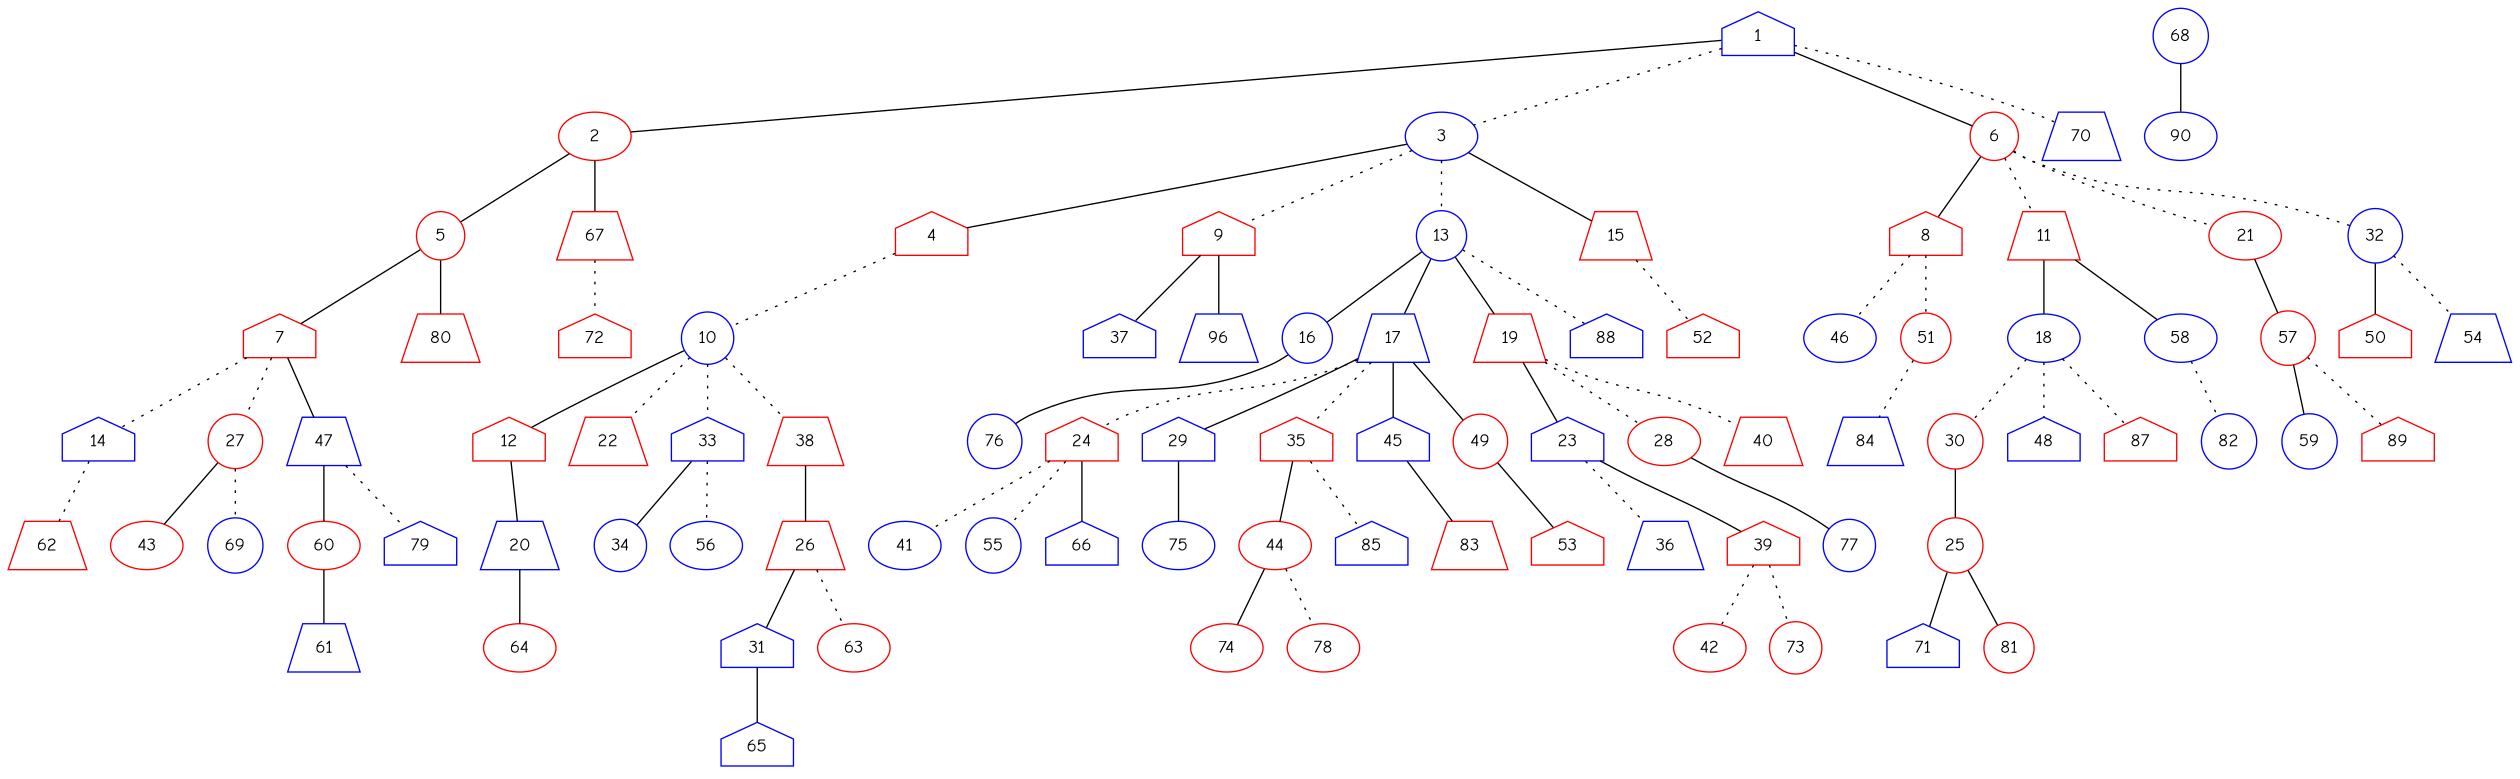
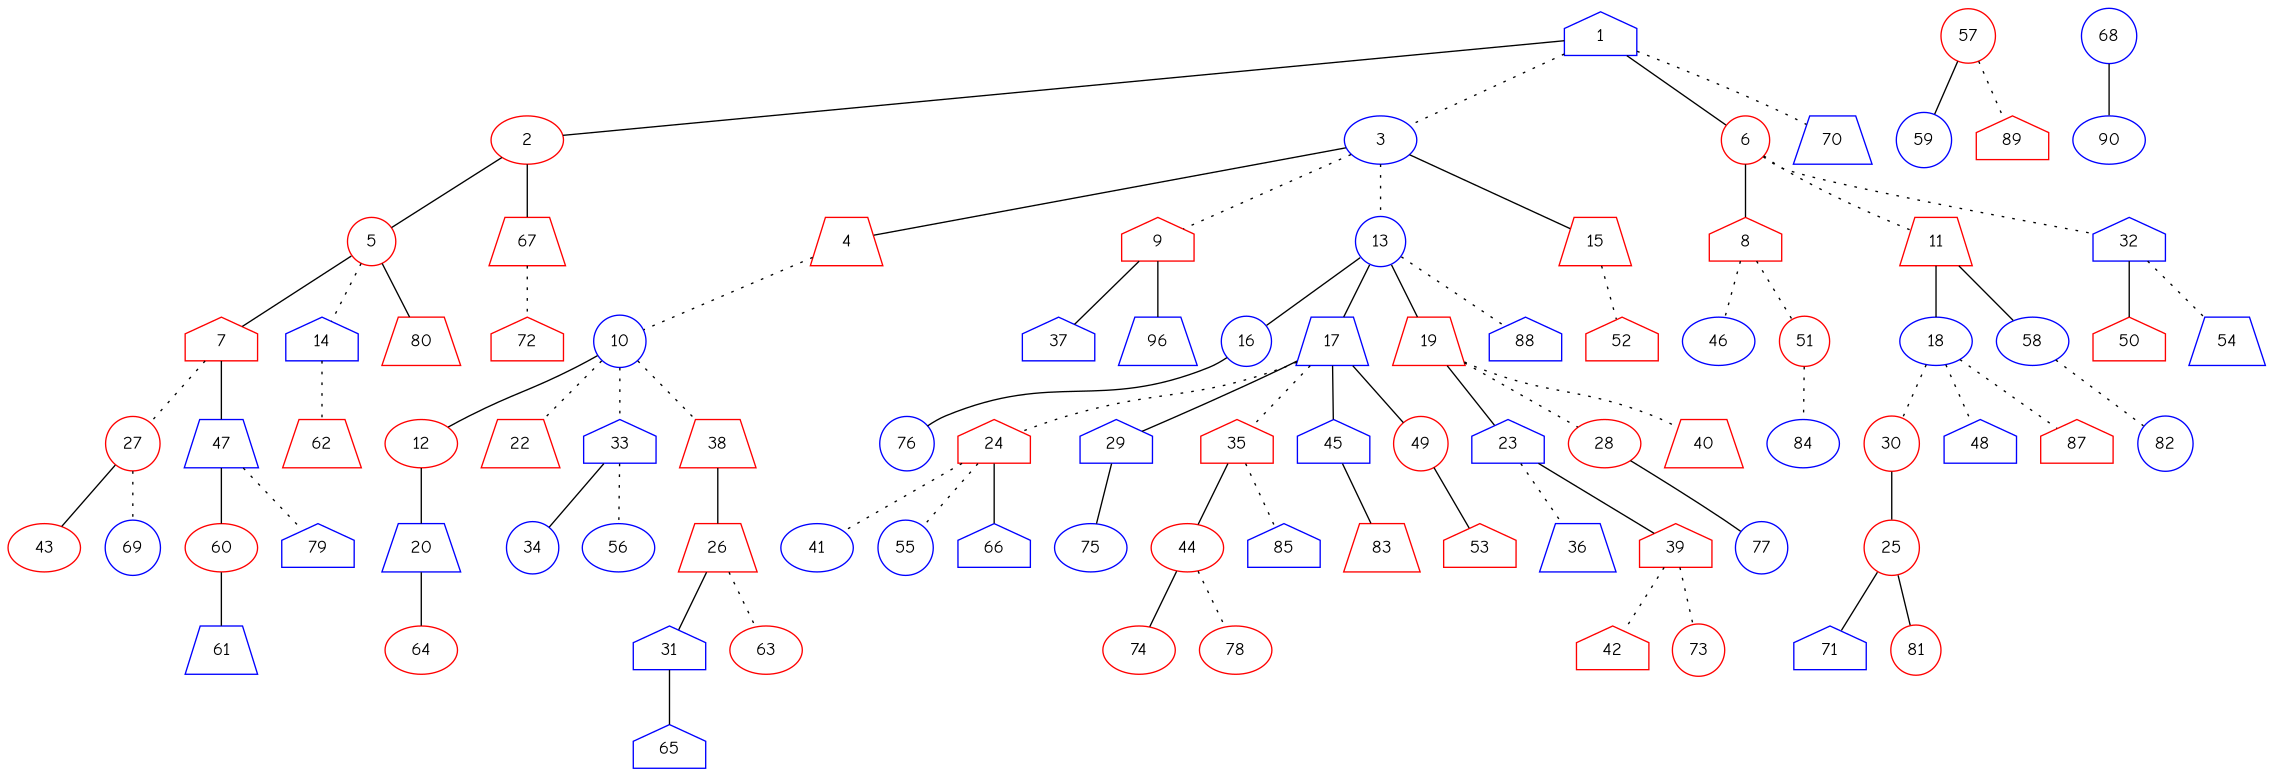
(932, 236) -> (847, 242)
(2245, 236) -> none
(2375, 236) -> (2129, 242)
(184, 393) -> (346, 292)
(509, 441) -> (421, 444)
(1865, 441) -> (1803, 444)
(1710, 648) -> (1613, 650)
